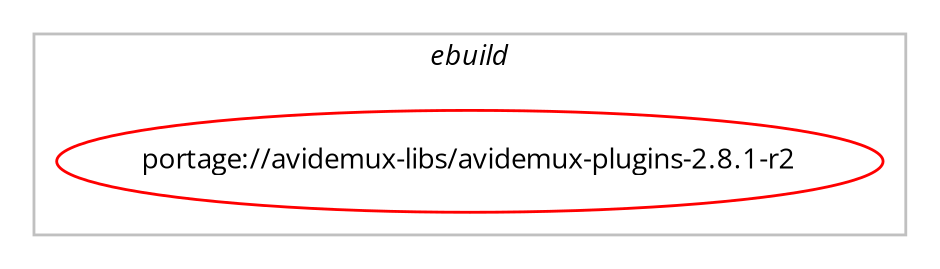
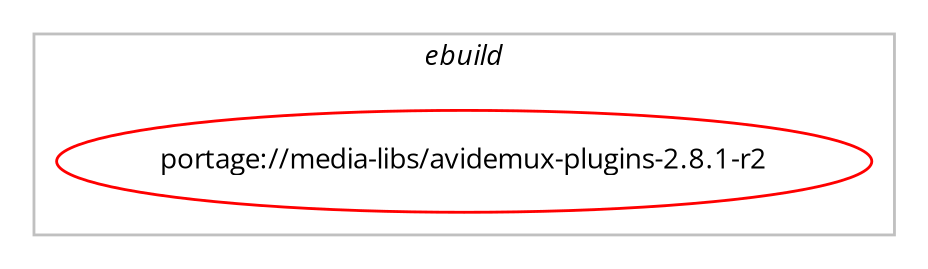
(470, 161) -> (464, 161)
